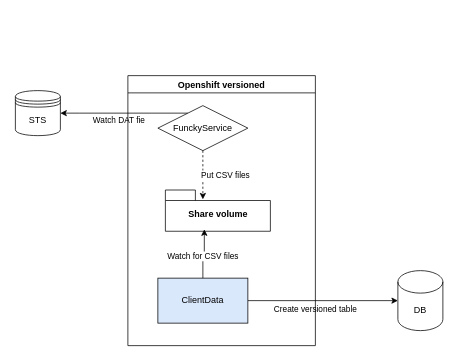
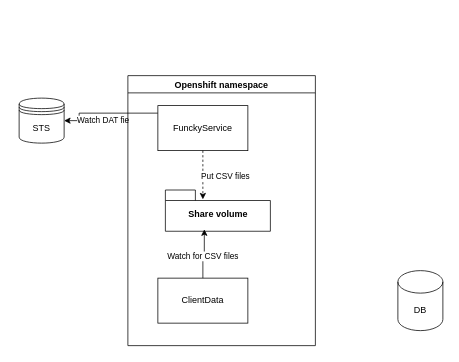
(221, 84) -> (221, 84)
(38, 113) -> (42, 120)
(203, 128) -> (203, 128)
(203, 300) -> (203, 300)
(320, 300) -> none
